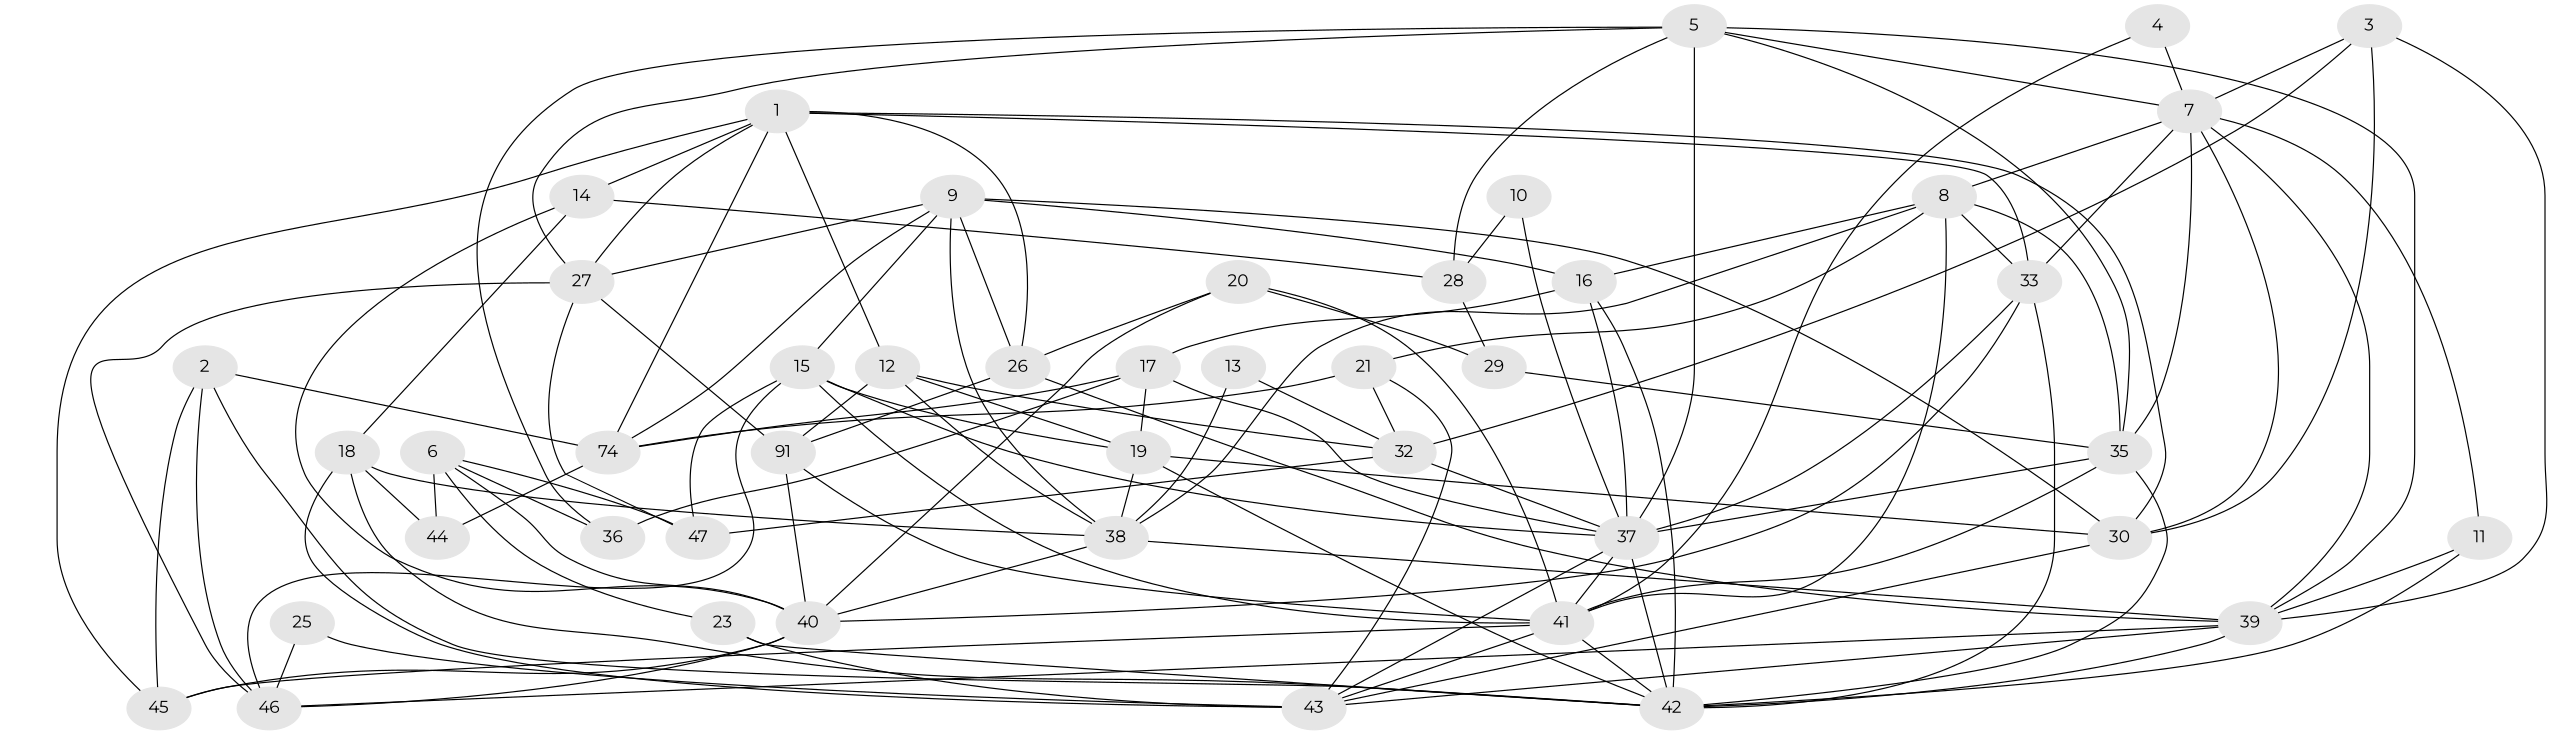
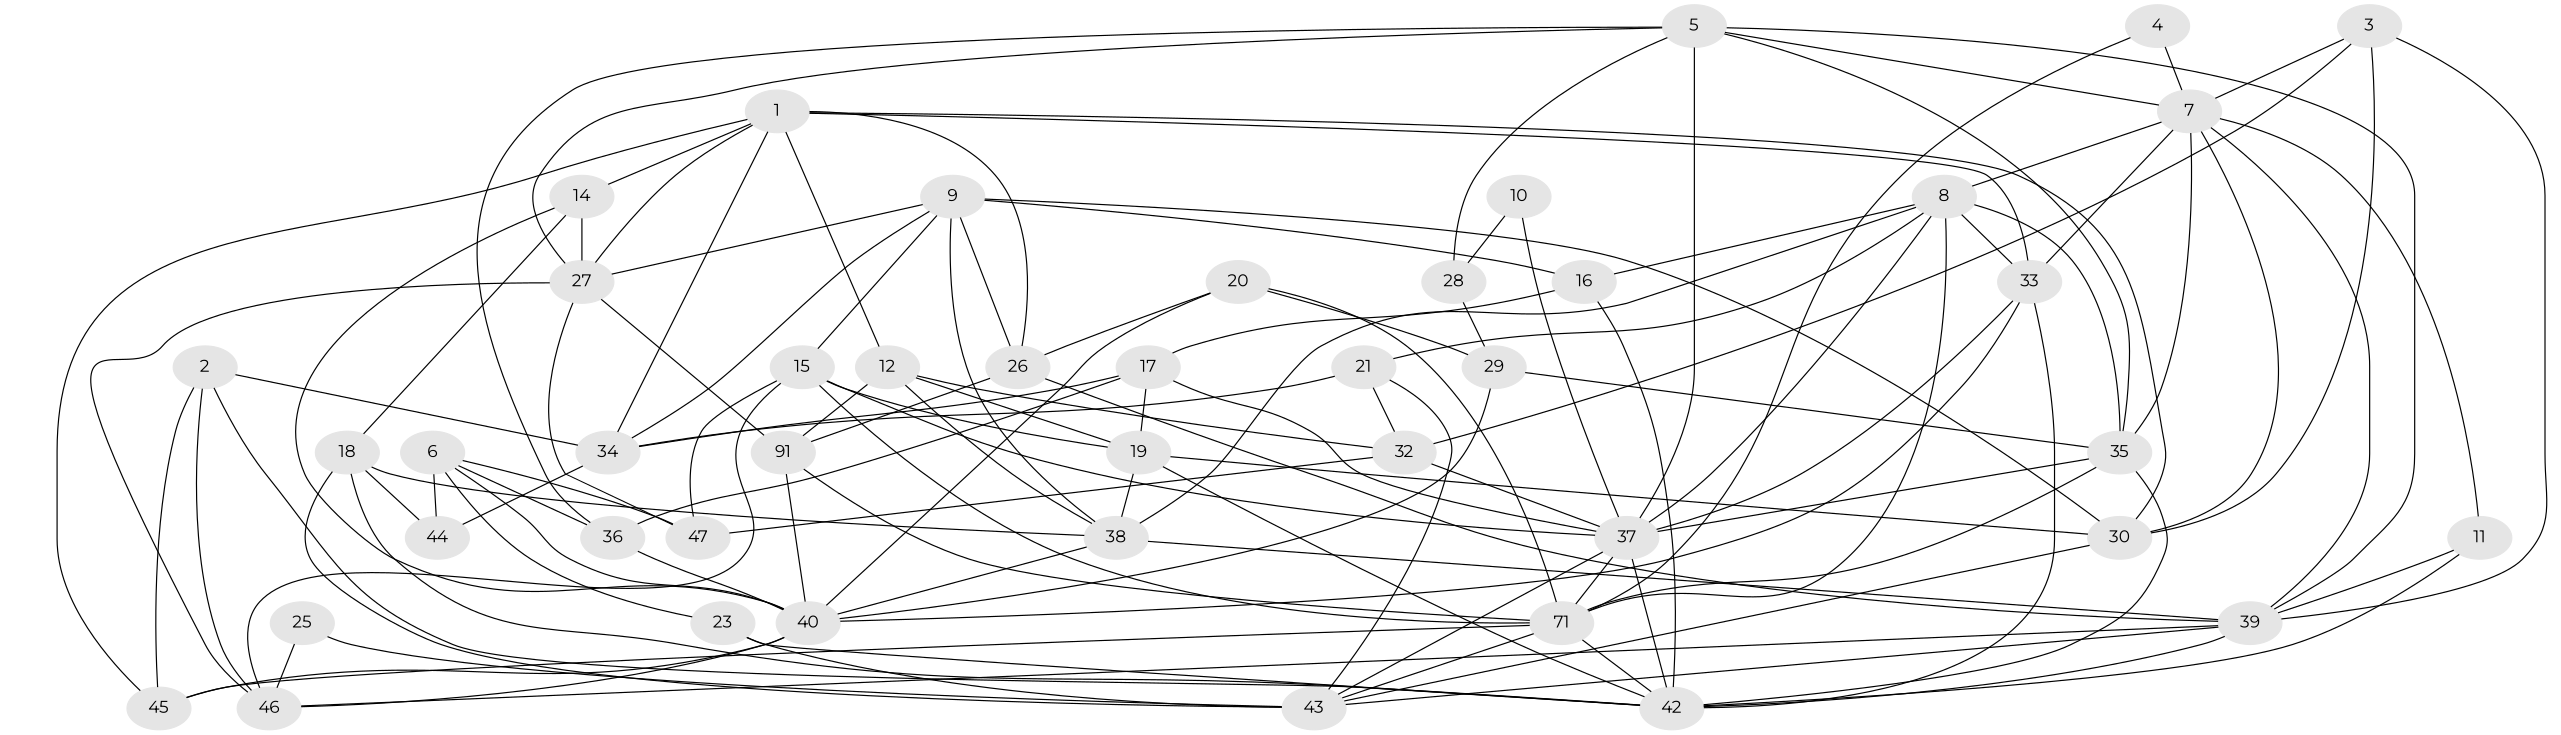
(998, 233) -> (582, 239)
(1234, 367) -> none
(1617, 408) -> (1801, 379)
(608, 453) -> (608, 453)
none -> (1198, 562)
none -> (692, 574)
(1562, 623) -> (1562, 623)
